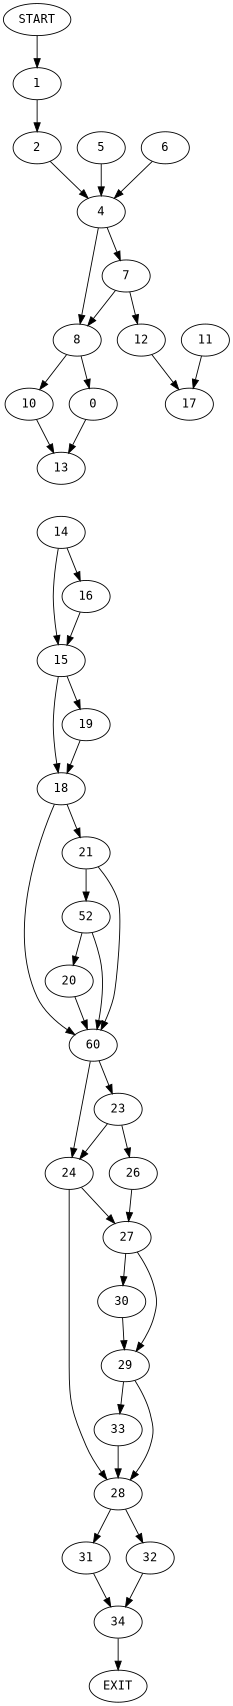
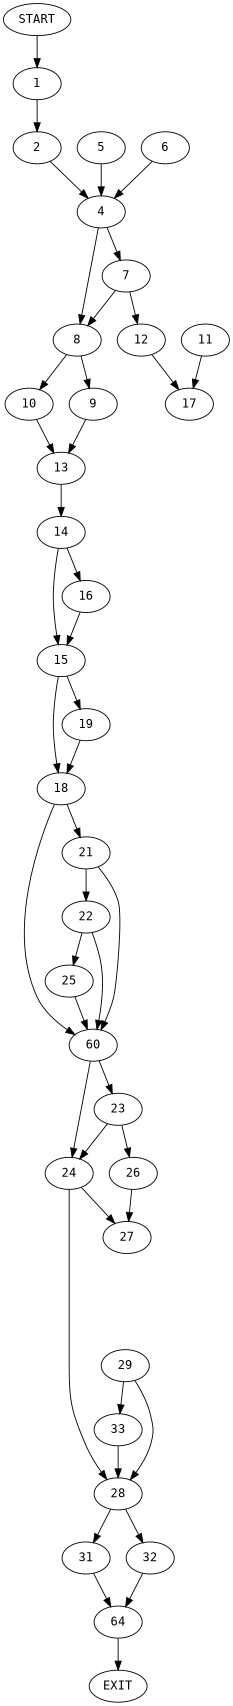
(93, 404) -> (93, 404)
none -> (61, 496)
(86, 917) -> (86, 917)
(69, 981) -> (69, 981)
(156, 1297) -> none
(122, 1302) -> none
(118, 1622) -> (118, 1622)
